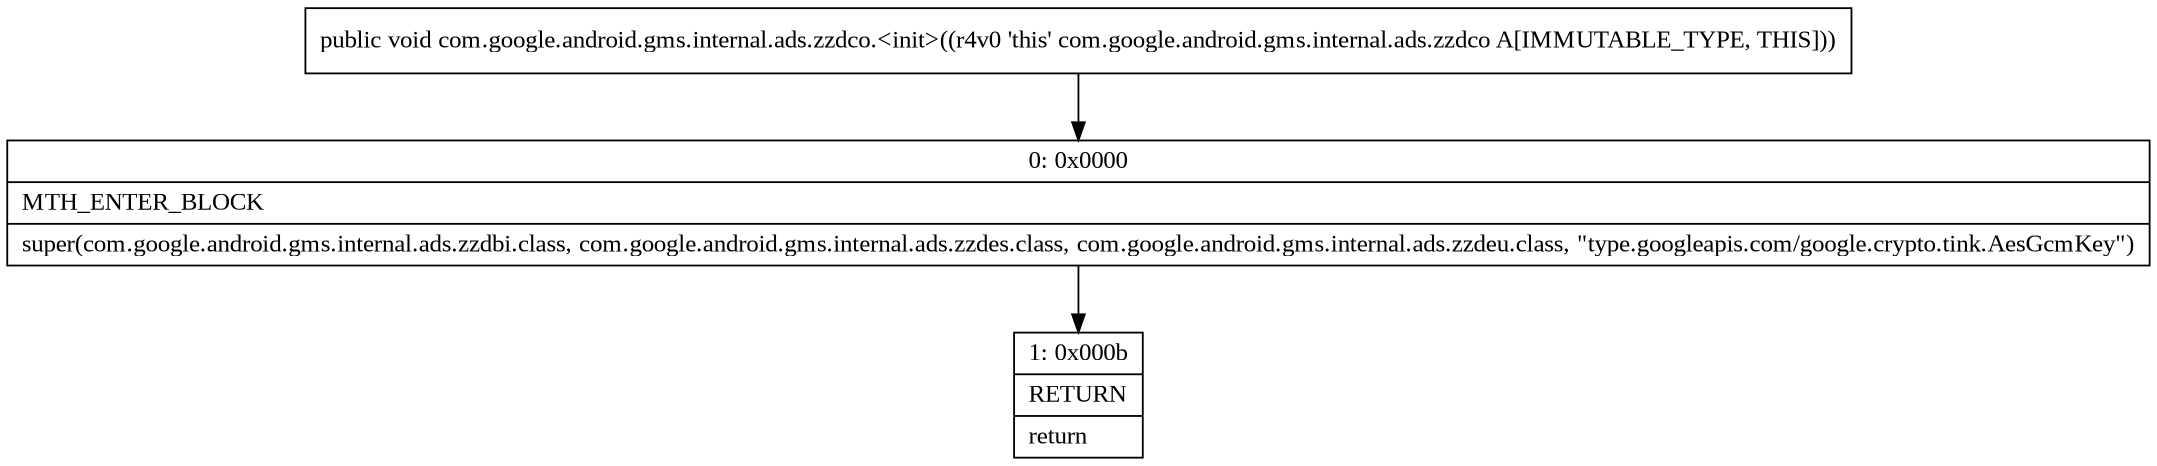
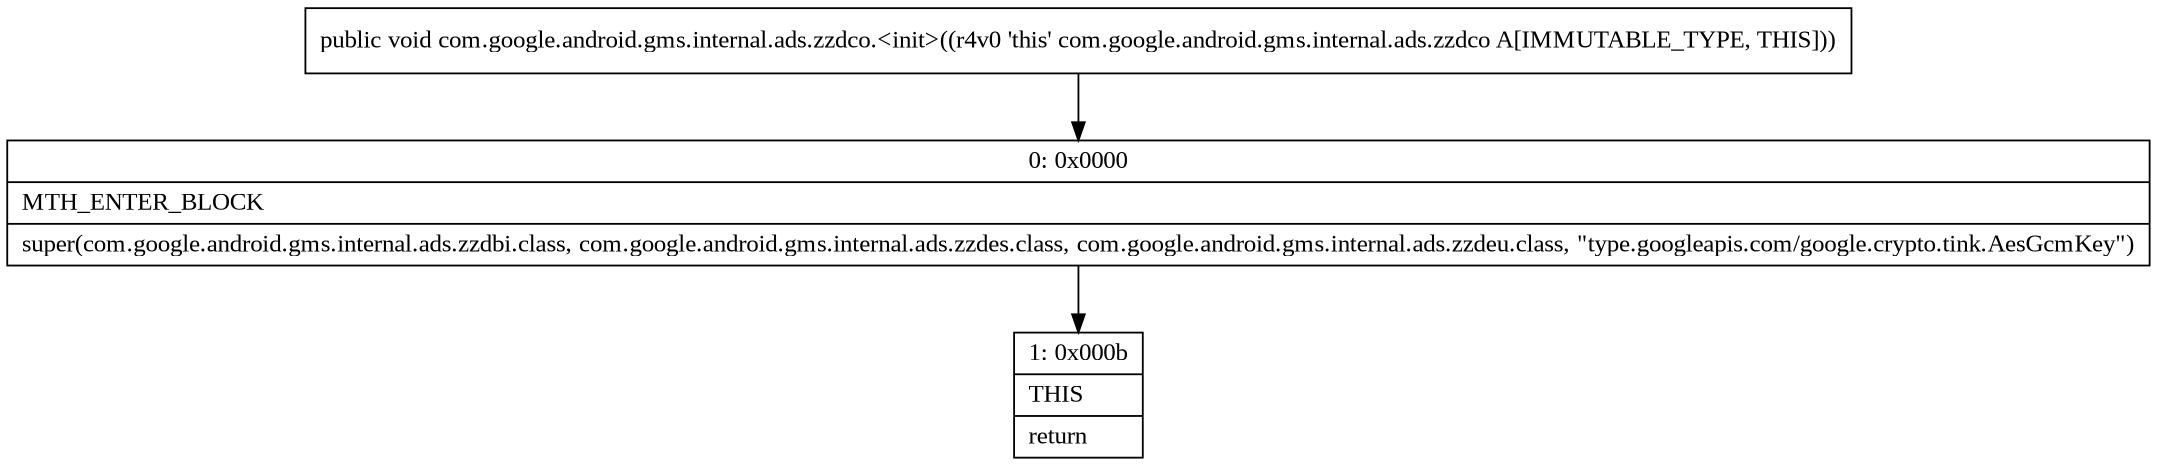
(1078, 394) -> (1057, 394)
